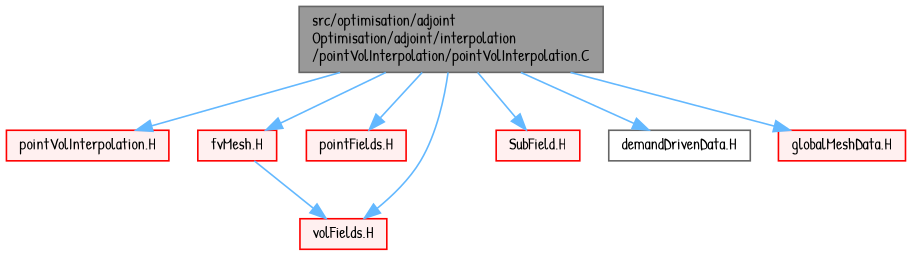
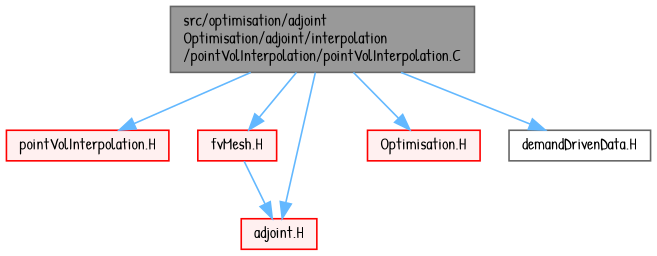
(356, 146) -> none
(538, 146) -> (424, 146)
(842, 146) -> none
(343, 234) -> (279, 234)
